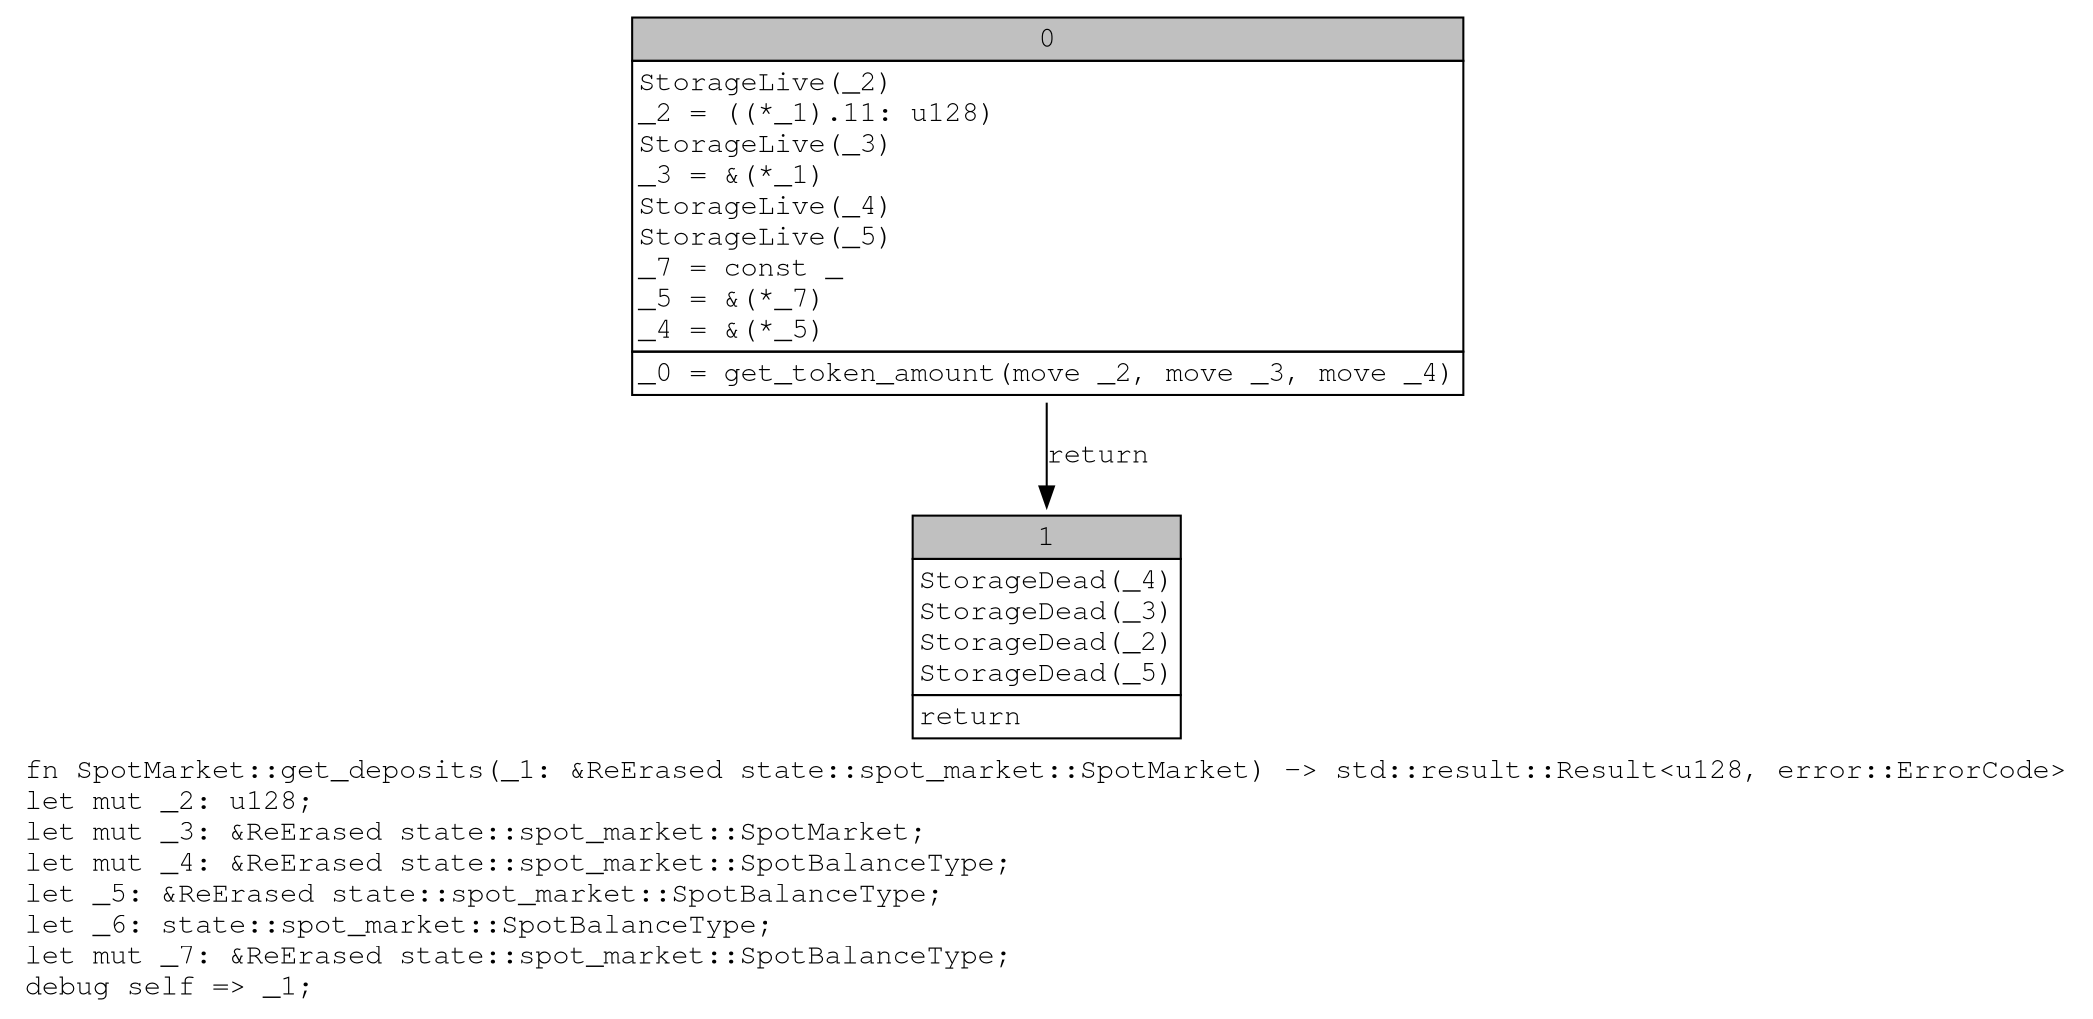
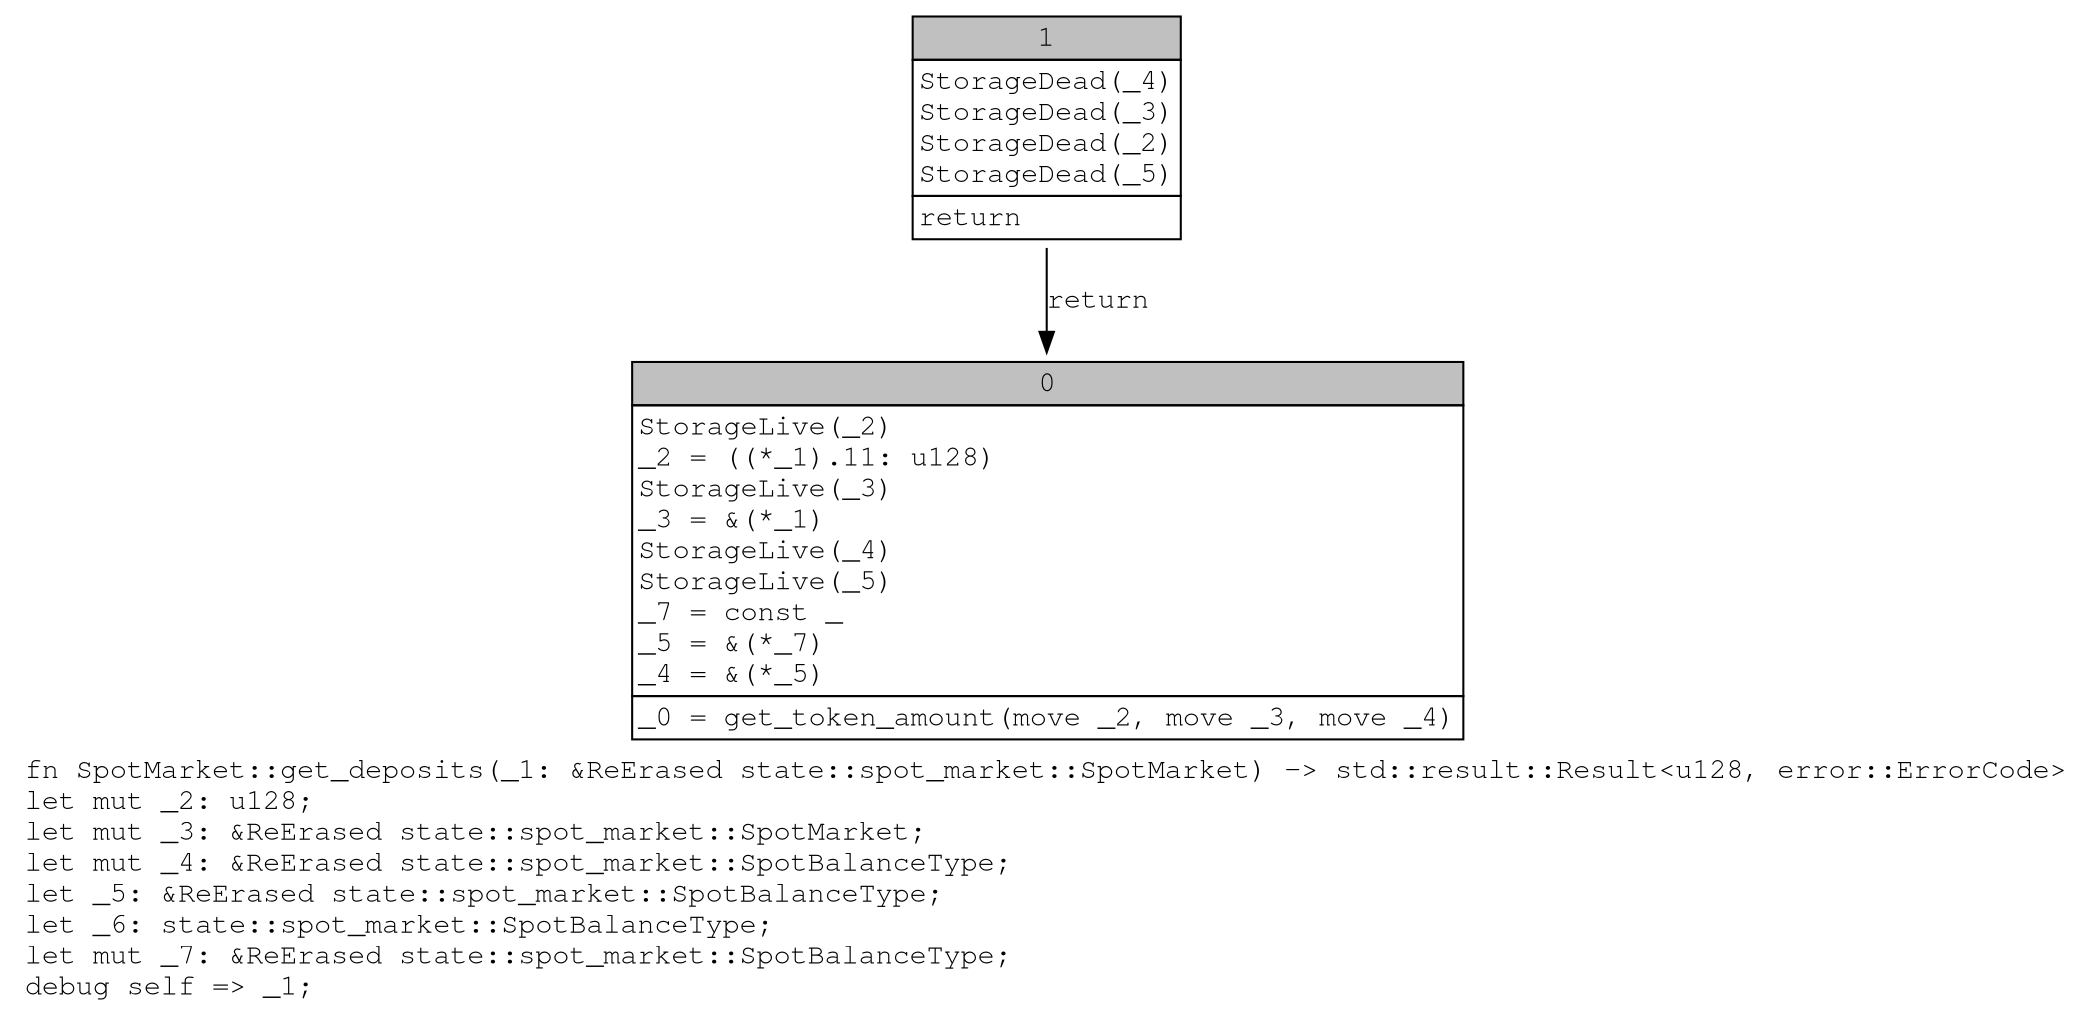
(1047, 444) -> (1047, 290)
